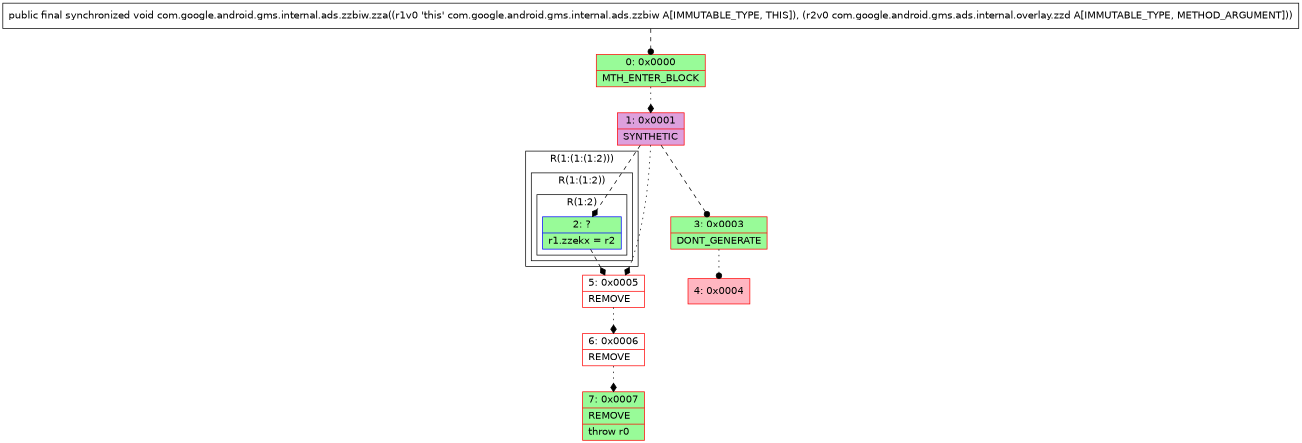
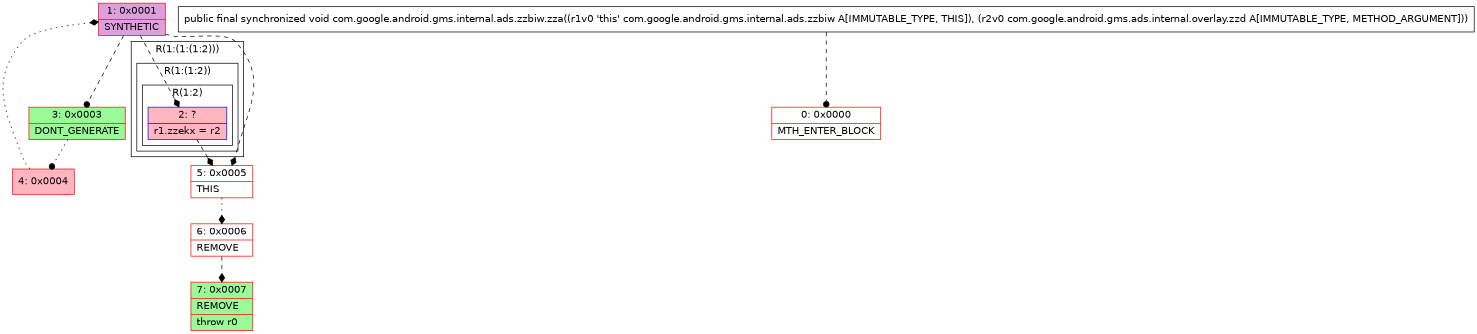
(651, 71) -> (826, 123)
(651, 96) -> (6, 70)
(645, 207) -> (249, 63)
(582, 233) -> (187, 123)
(610, 299) -> (208, 189)
(614, 375) -> (222, 265)
